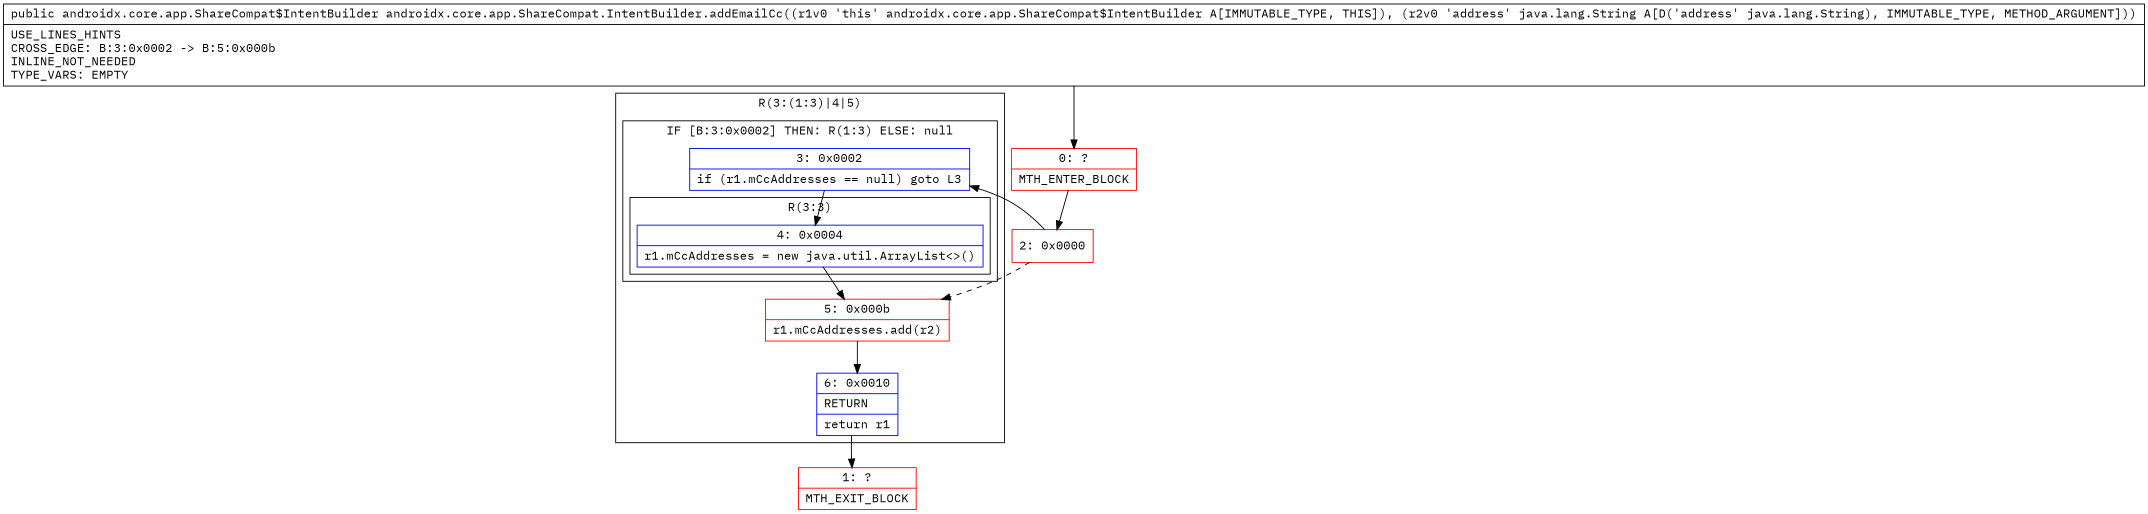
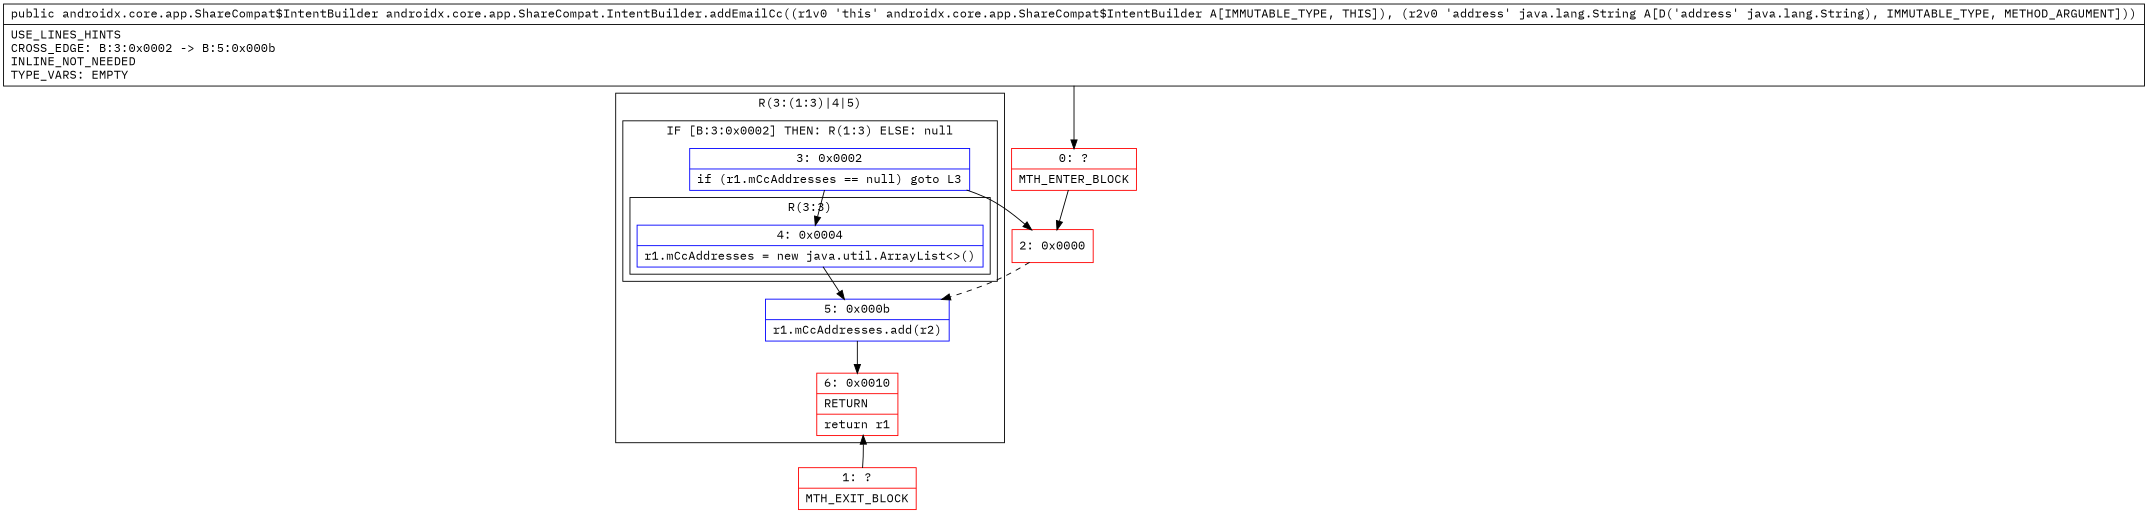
(1015, 205) -> (1010, 213)
(857, 320) -> (857, 320)
(857, 404) -> (857, 404)
(851, 448) -> (863, 456)
